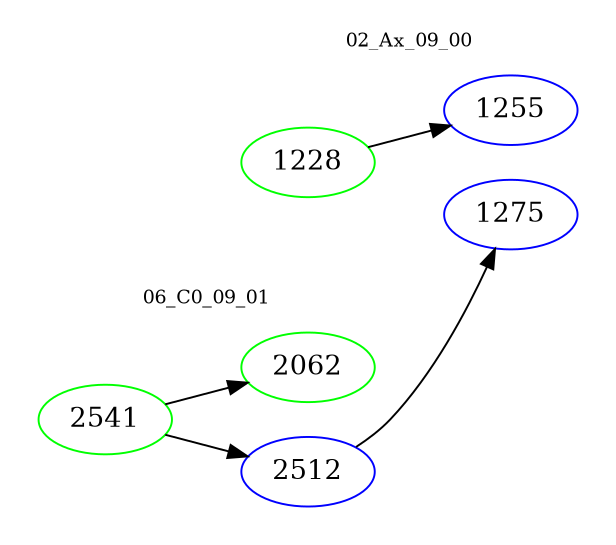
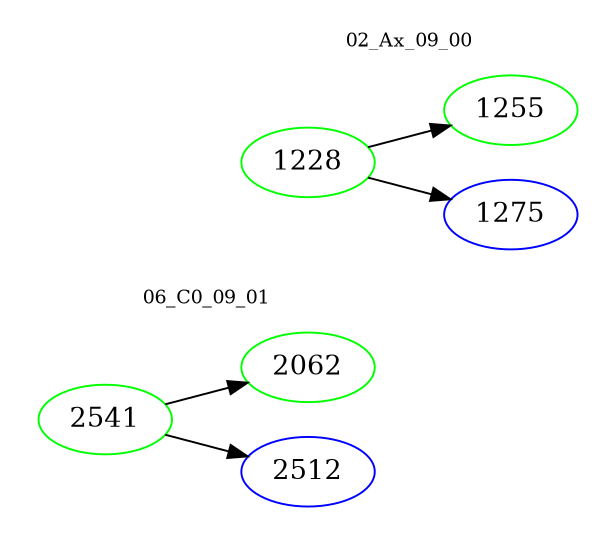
(511, 110) -> (511, 110)
(433, 365) -> (400, 186)
